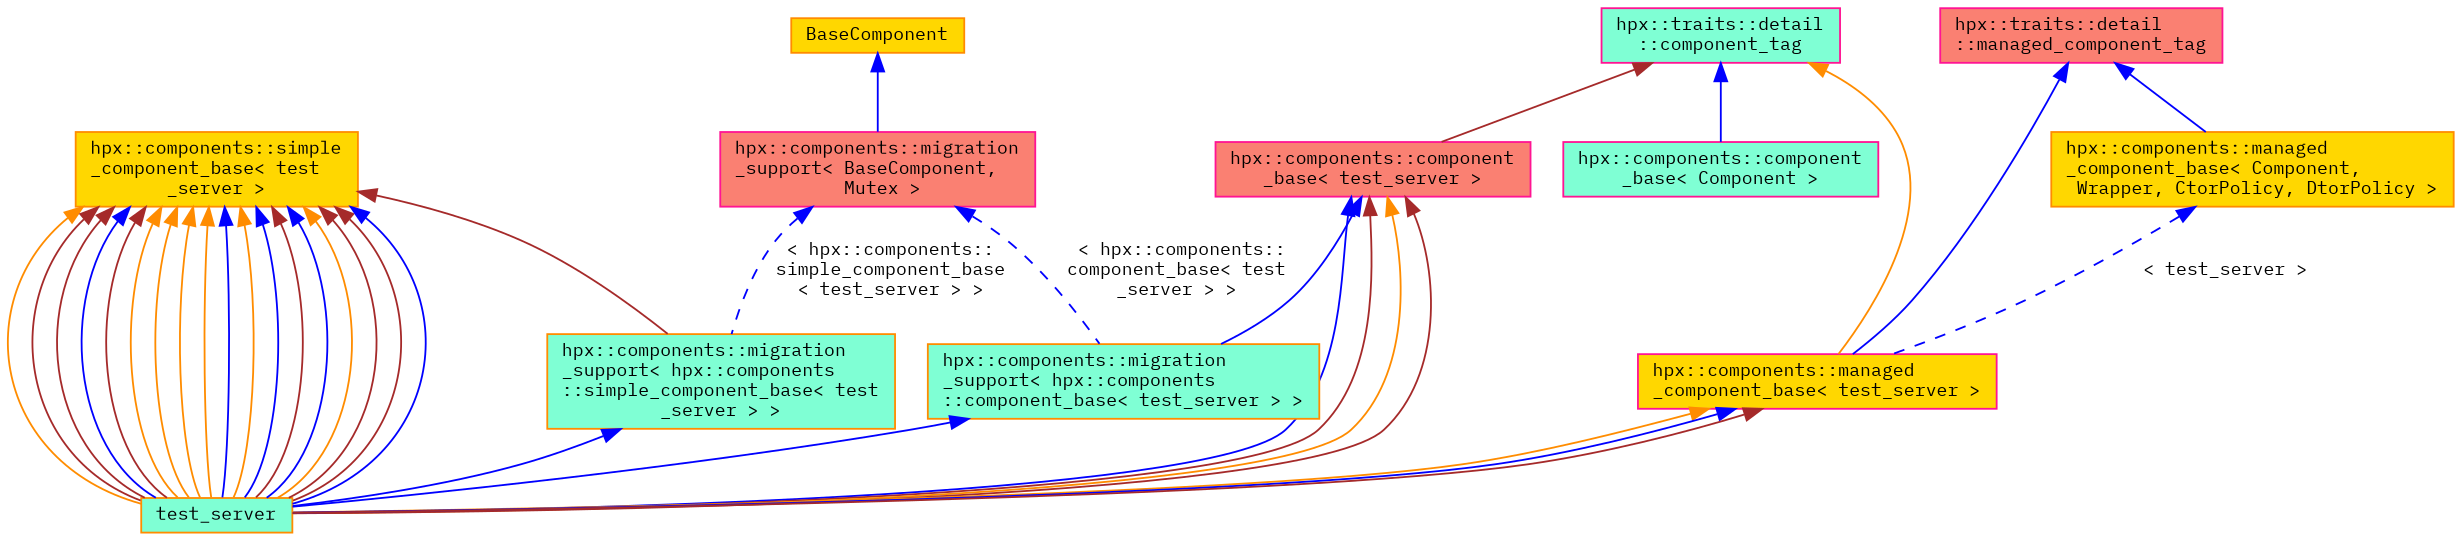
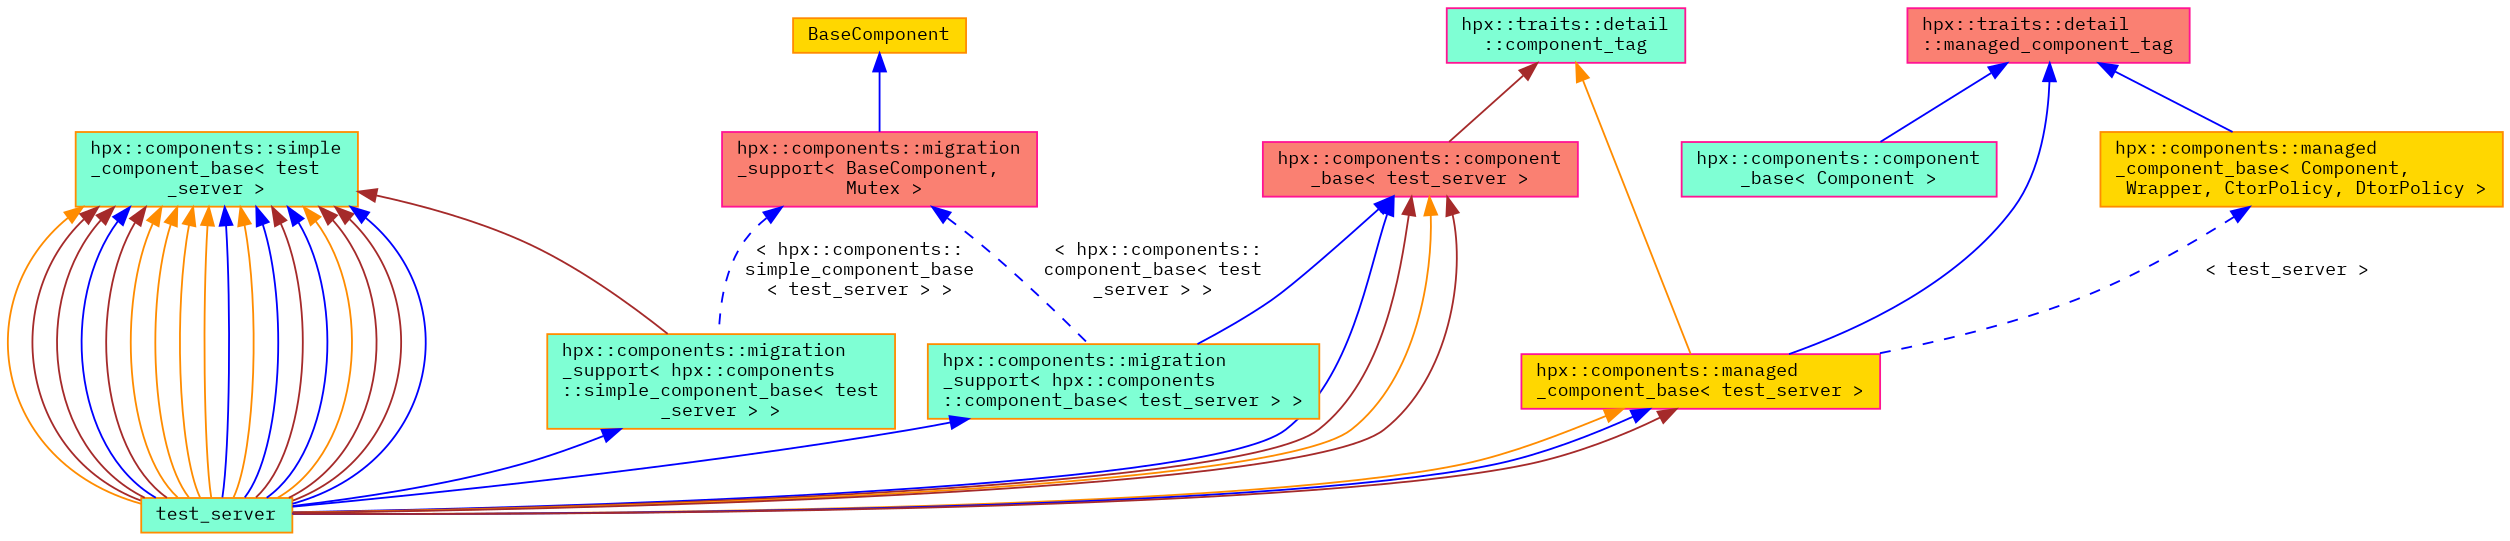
(1721, 112) -> (1936, 107)
(217, 169) -> (217, 169)
